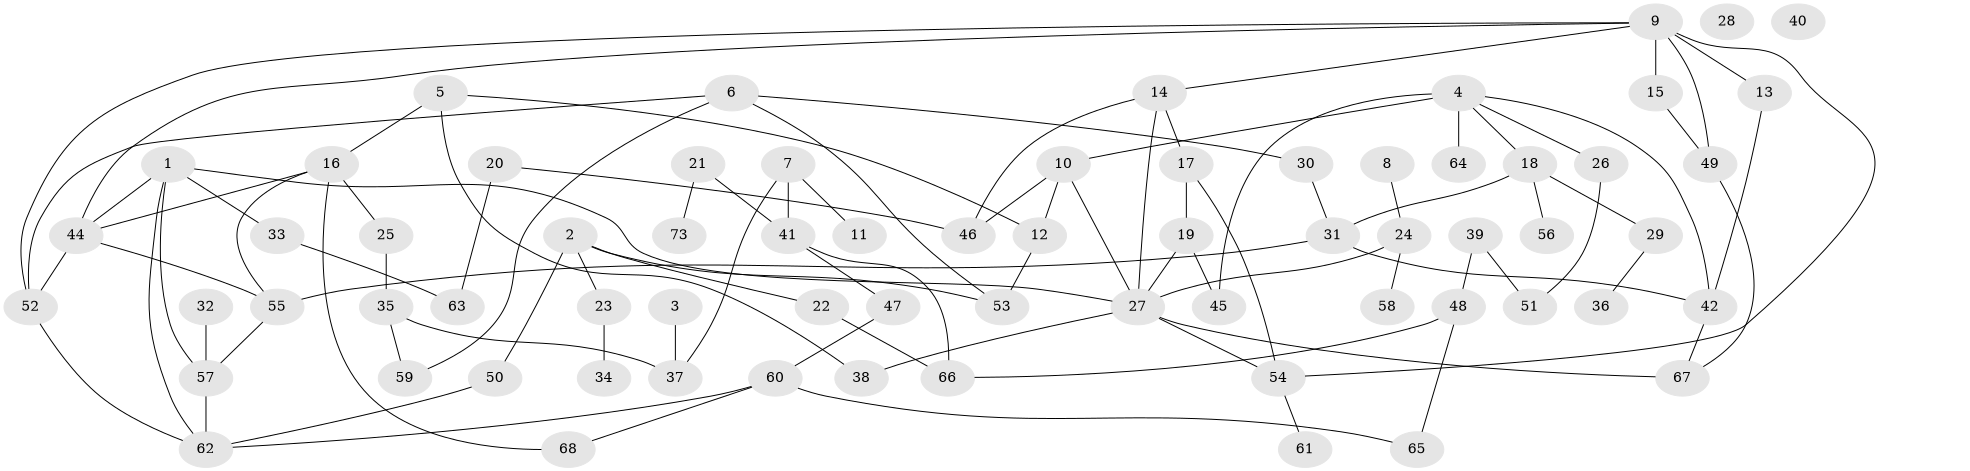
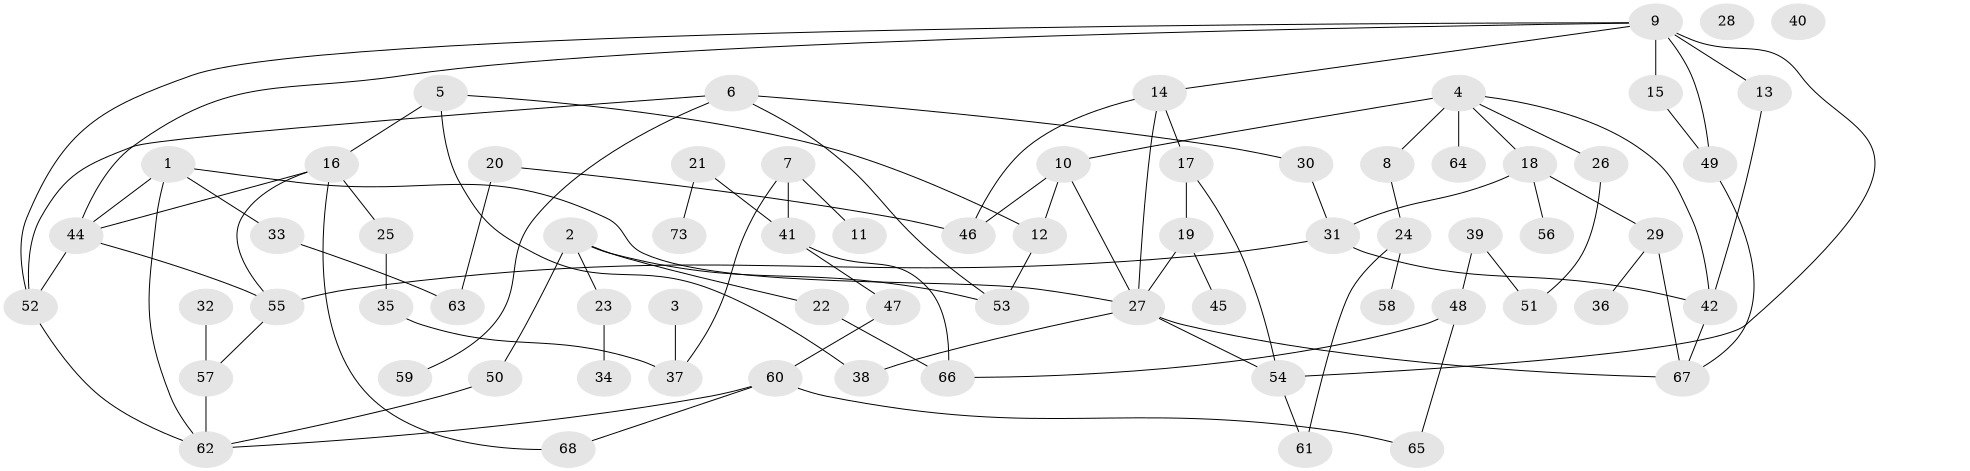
(1278, 141) -> (1423, 129)
(1272, 273) -> (1335, 334)
(162, 276) -> none
none -> (1669, 307)
(396, 343) -> none
